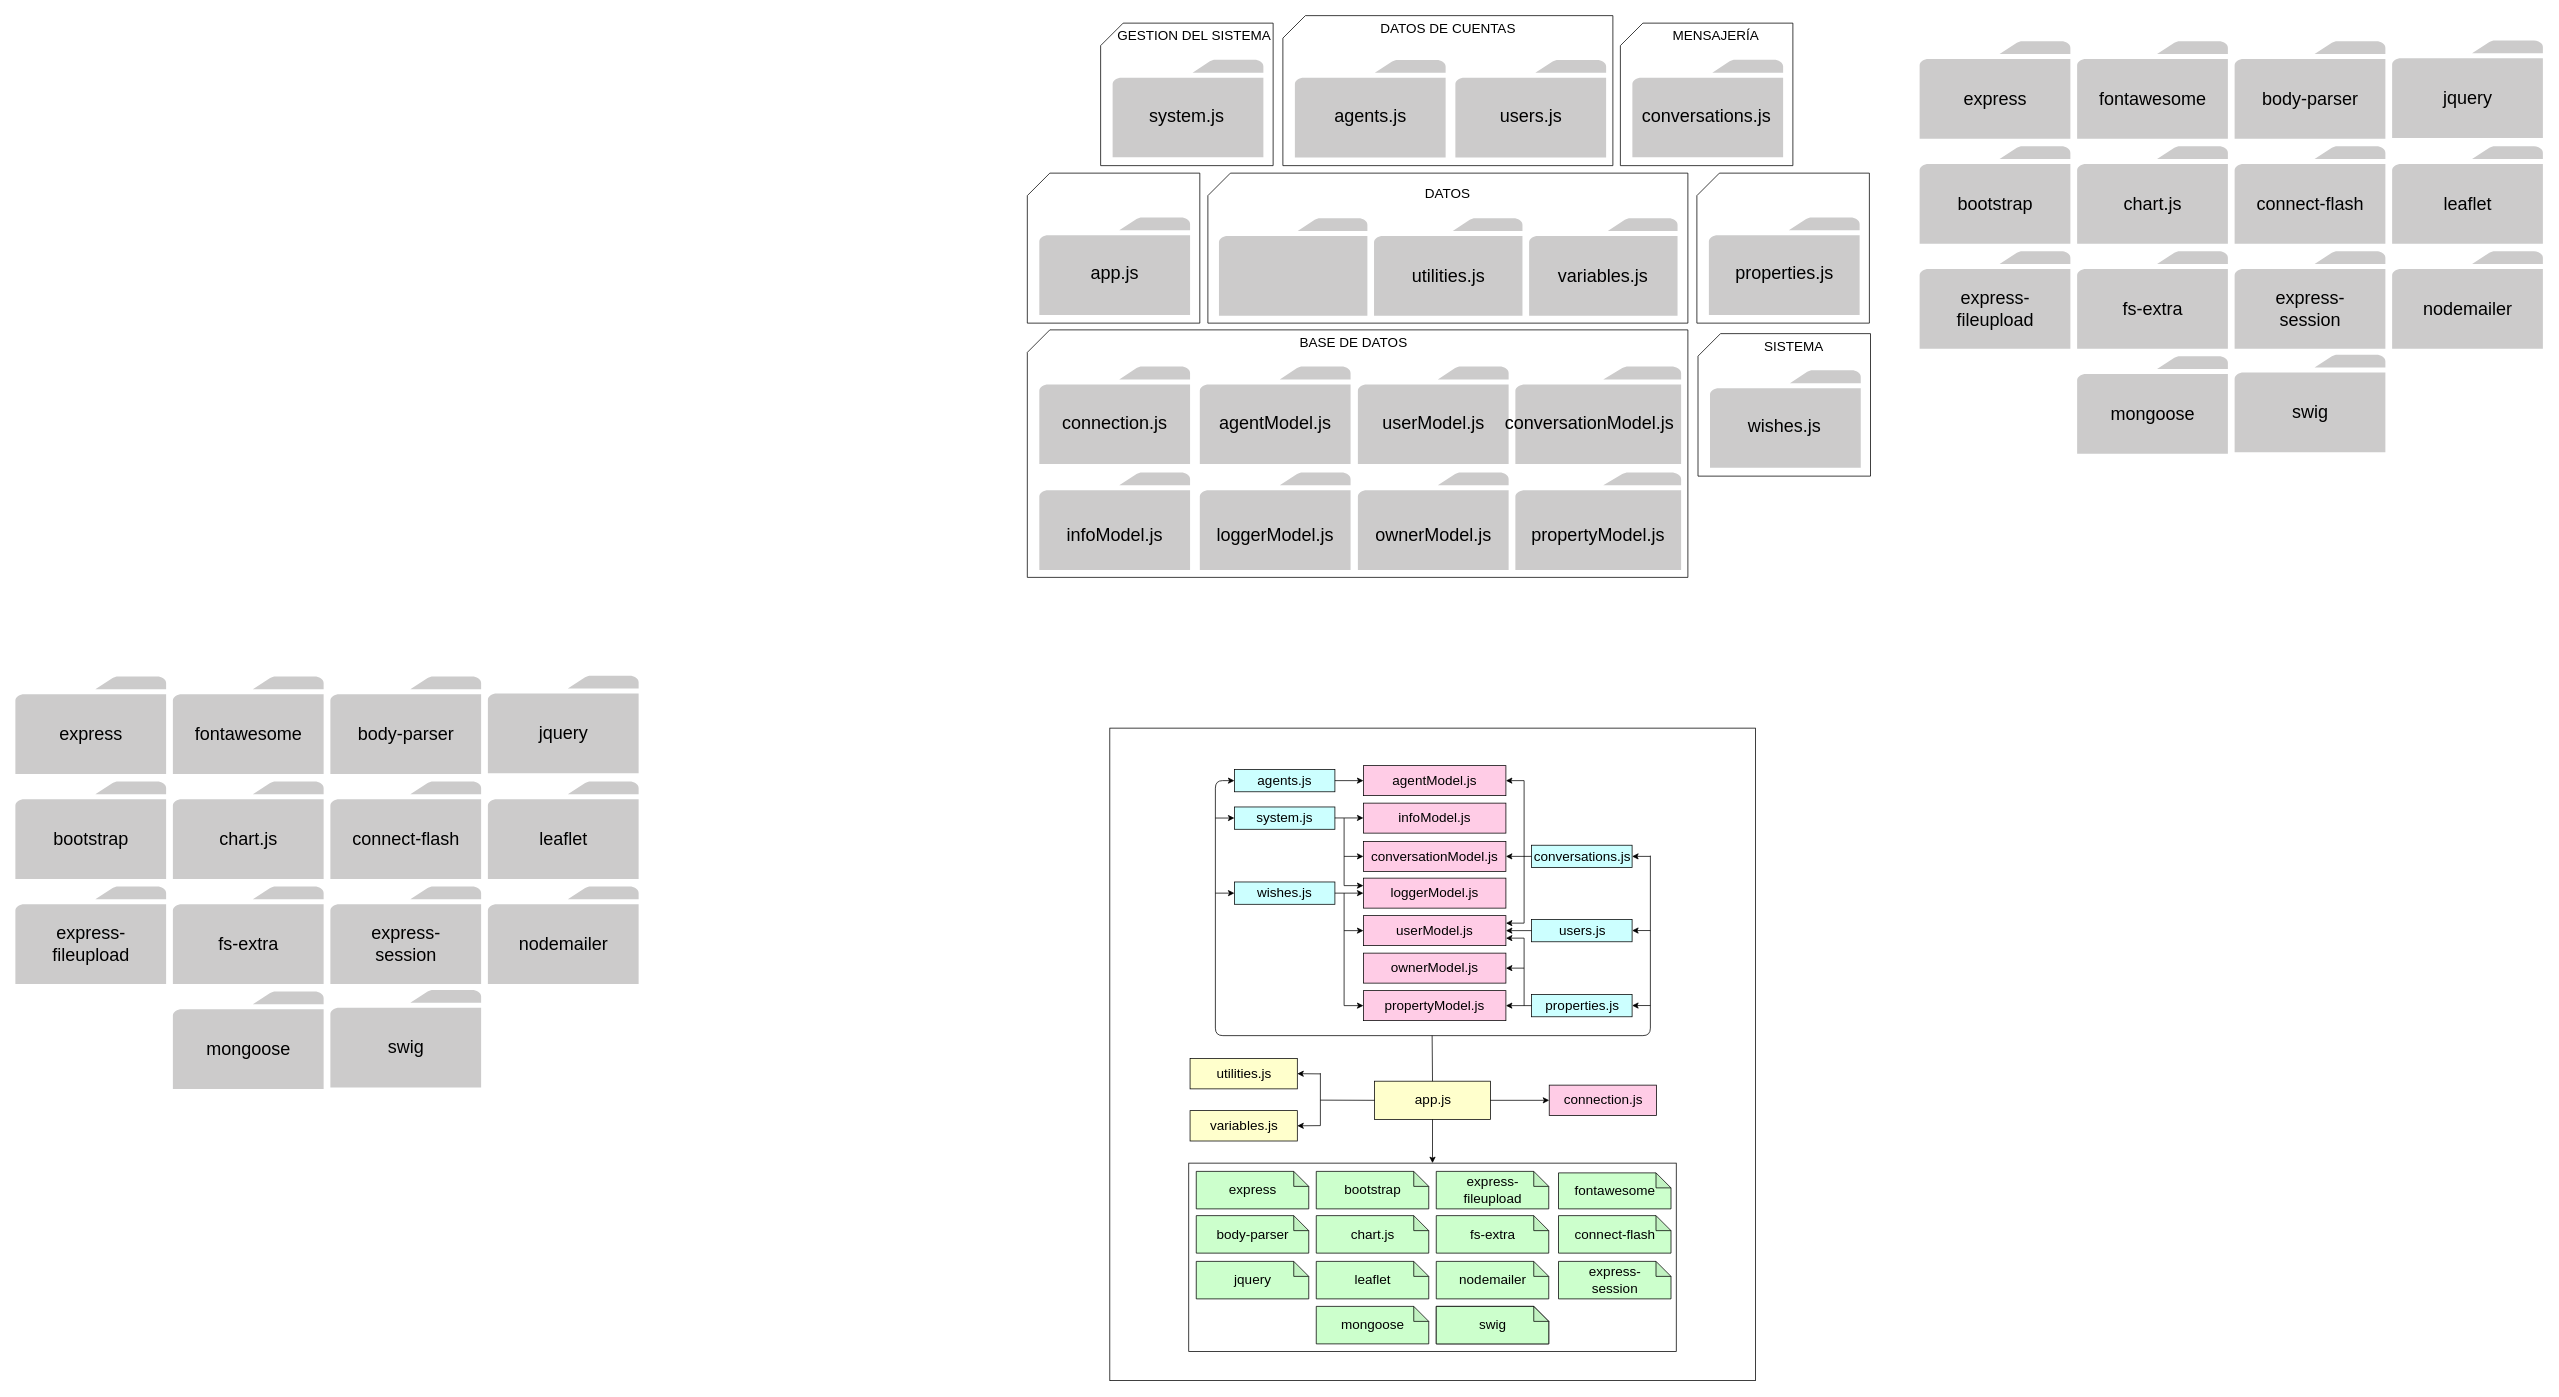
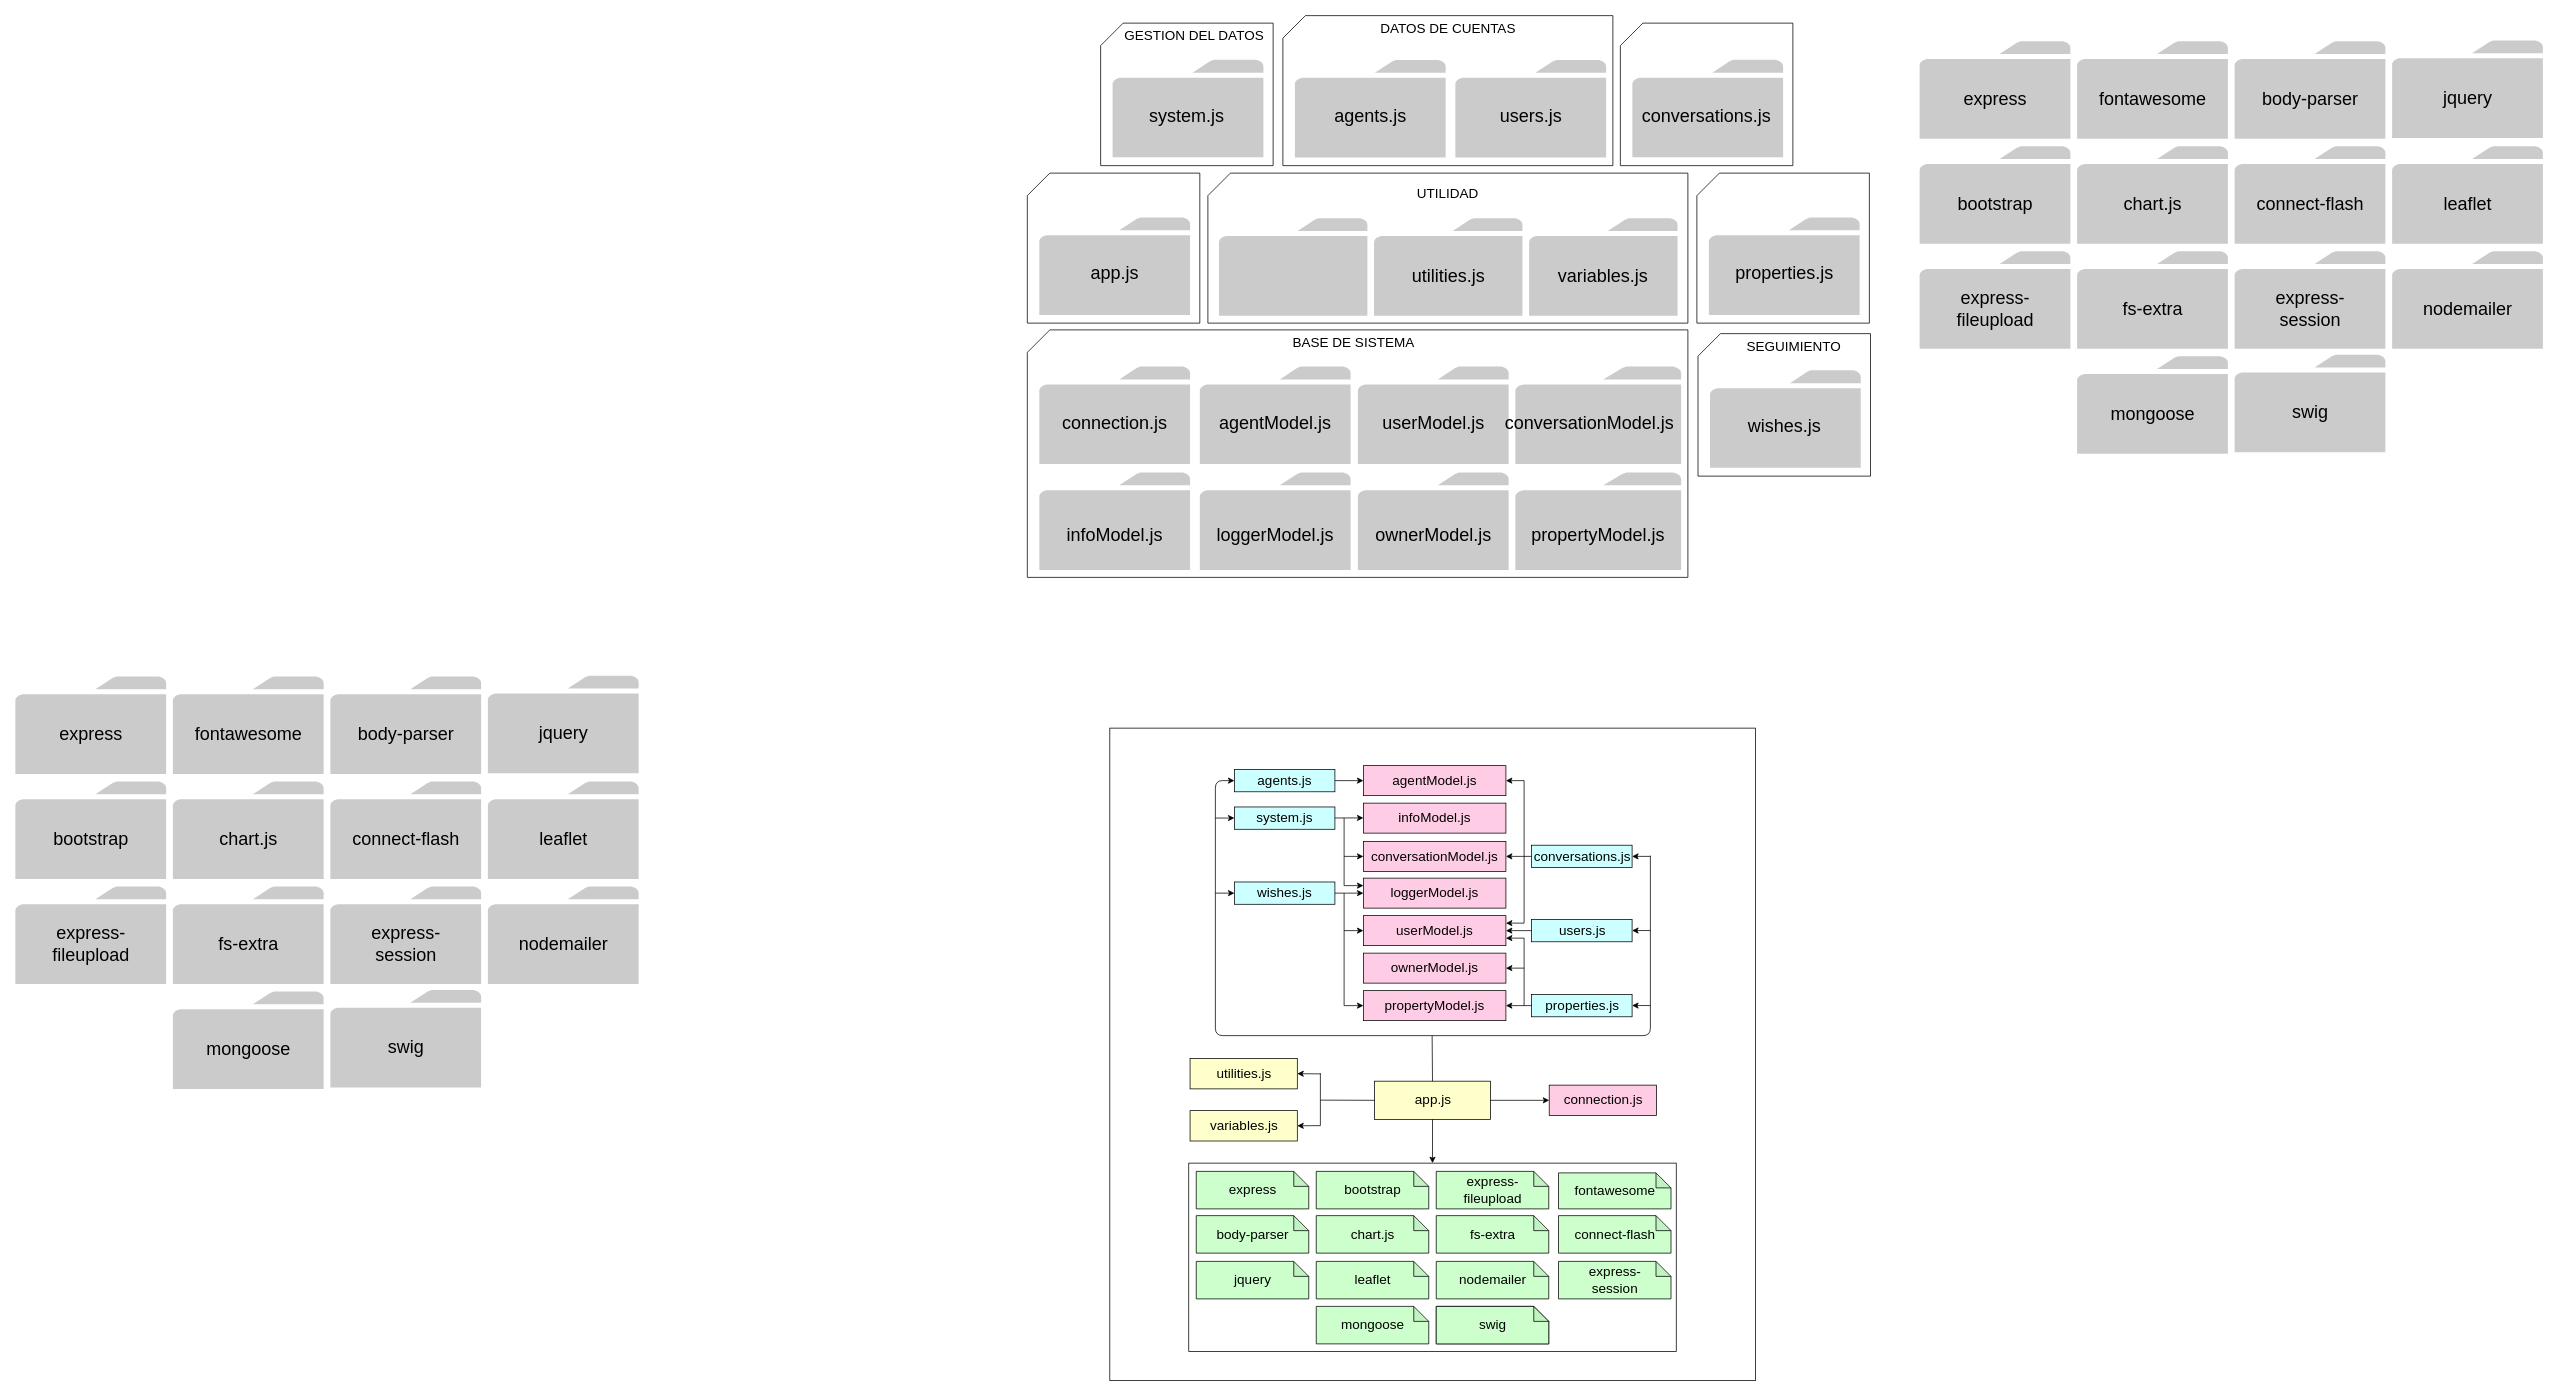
(1716, 35) -> none
(1194, 36) -> (1194, 36)
(1448, 193) -> (1448, 193)
(1354, 342) -> (1354, 342)
(1794, 346) -> (1794, 346)
